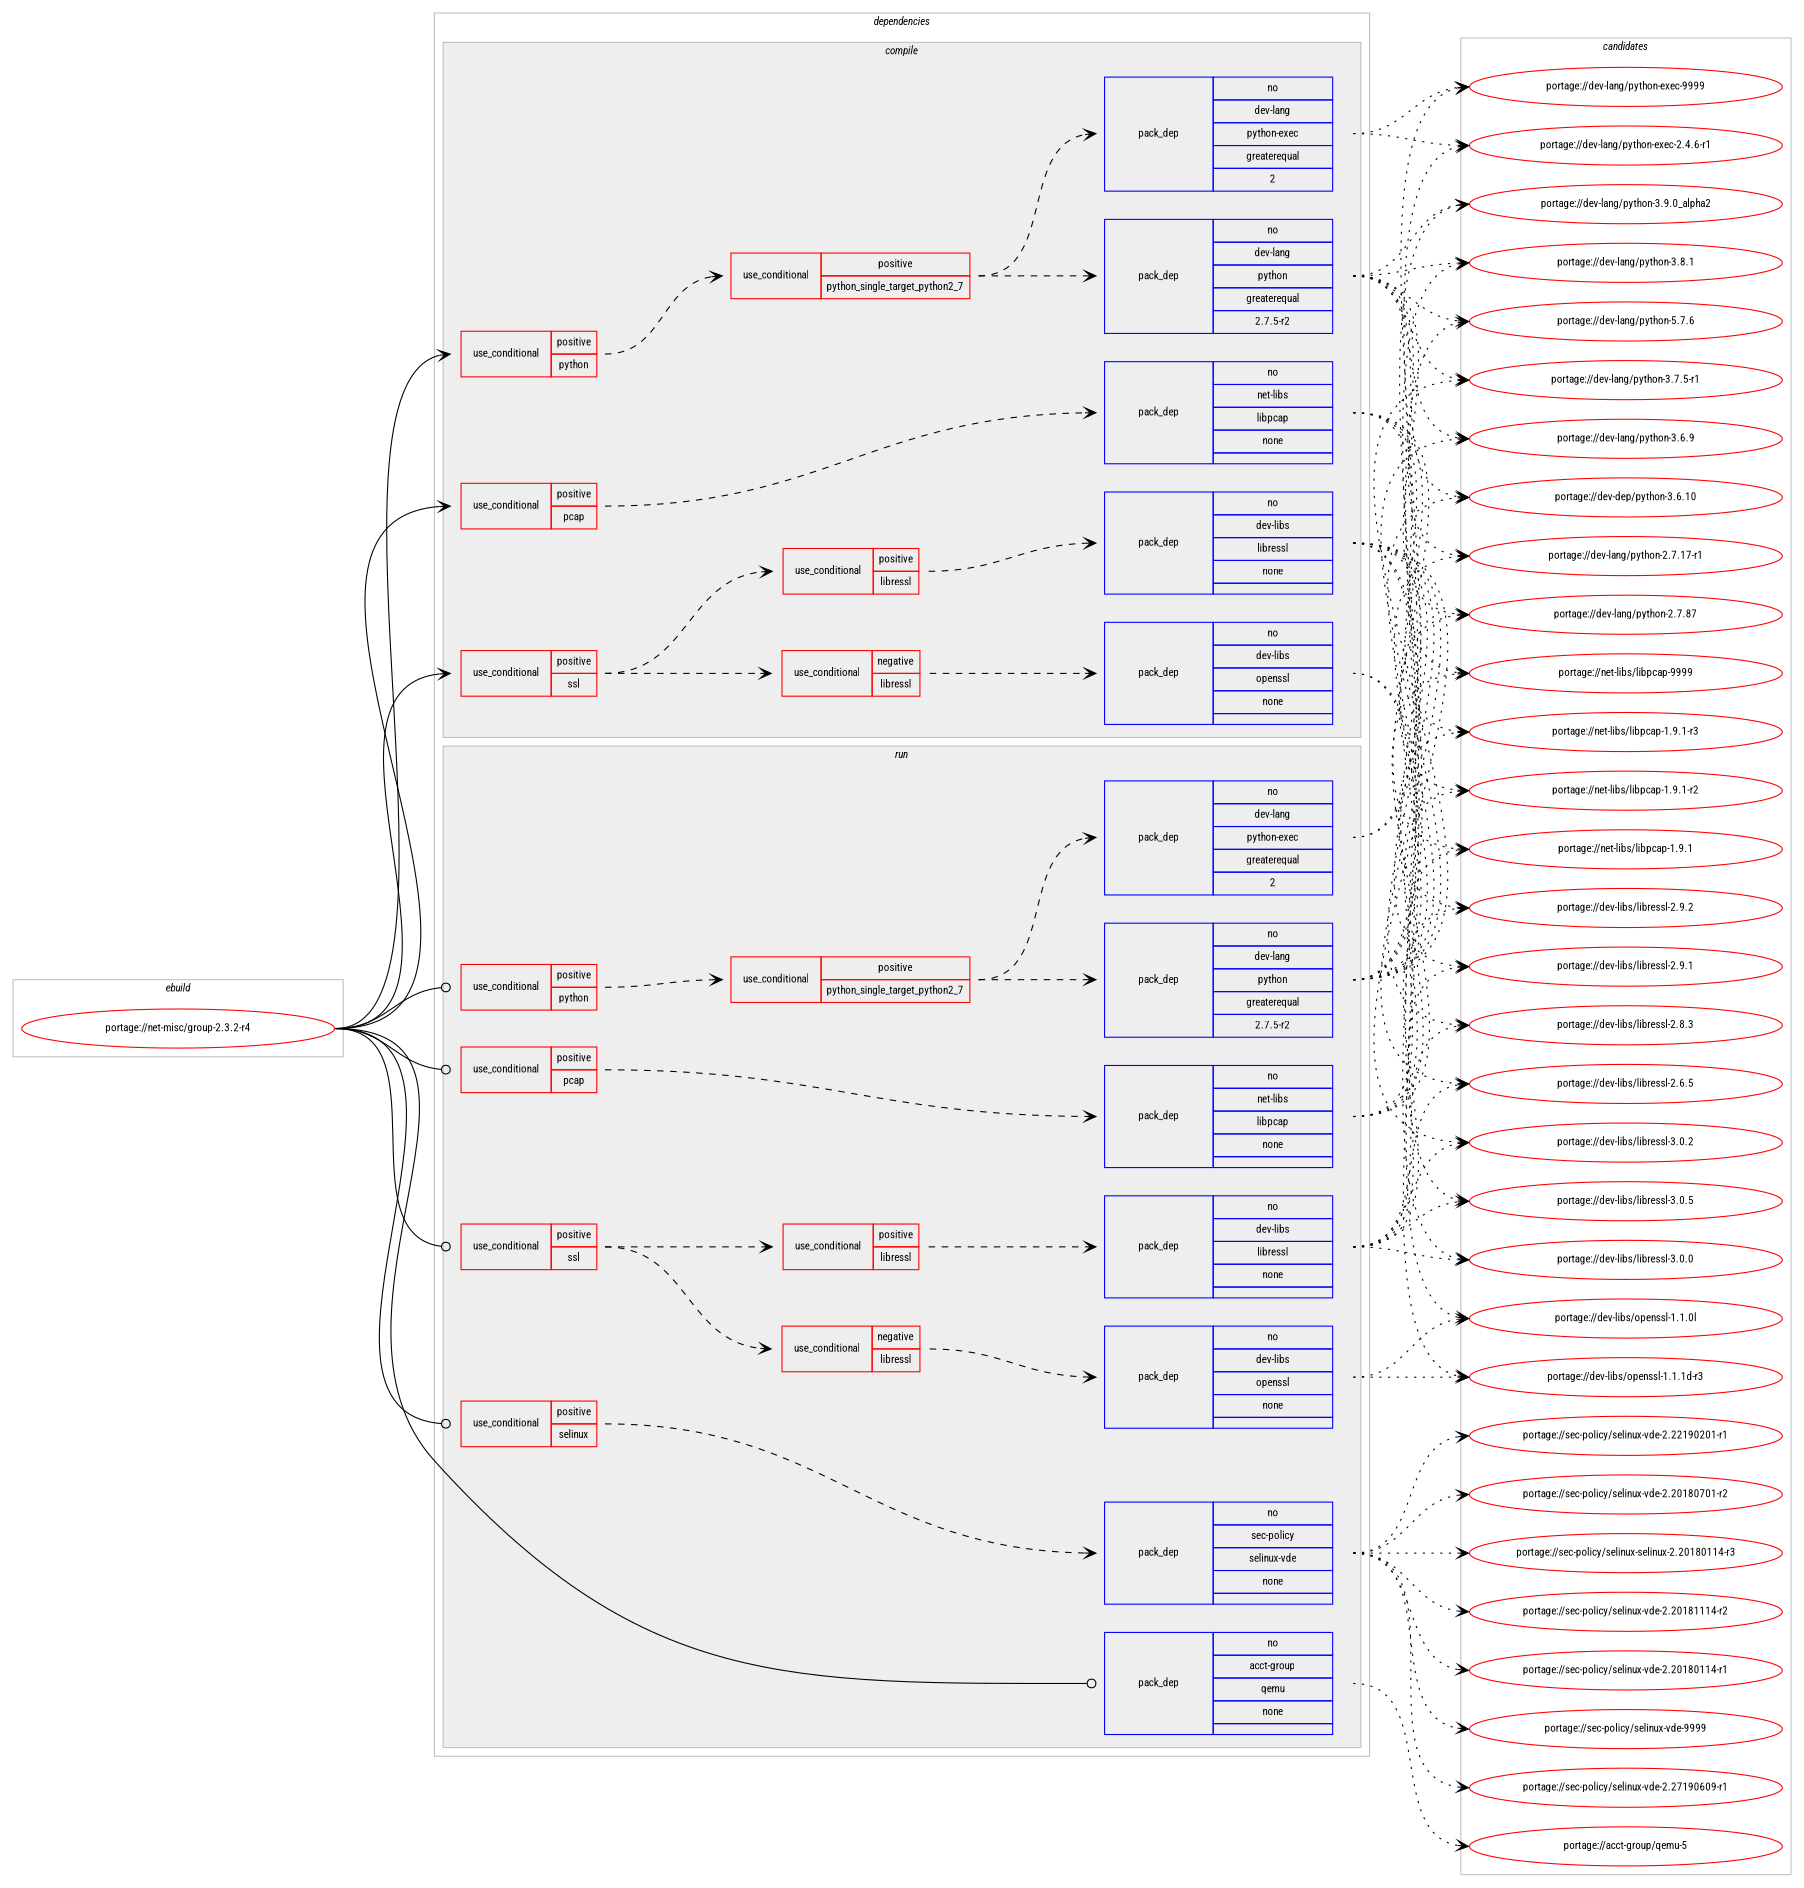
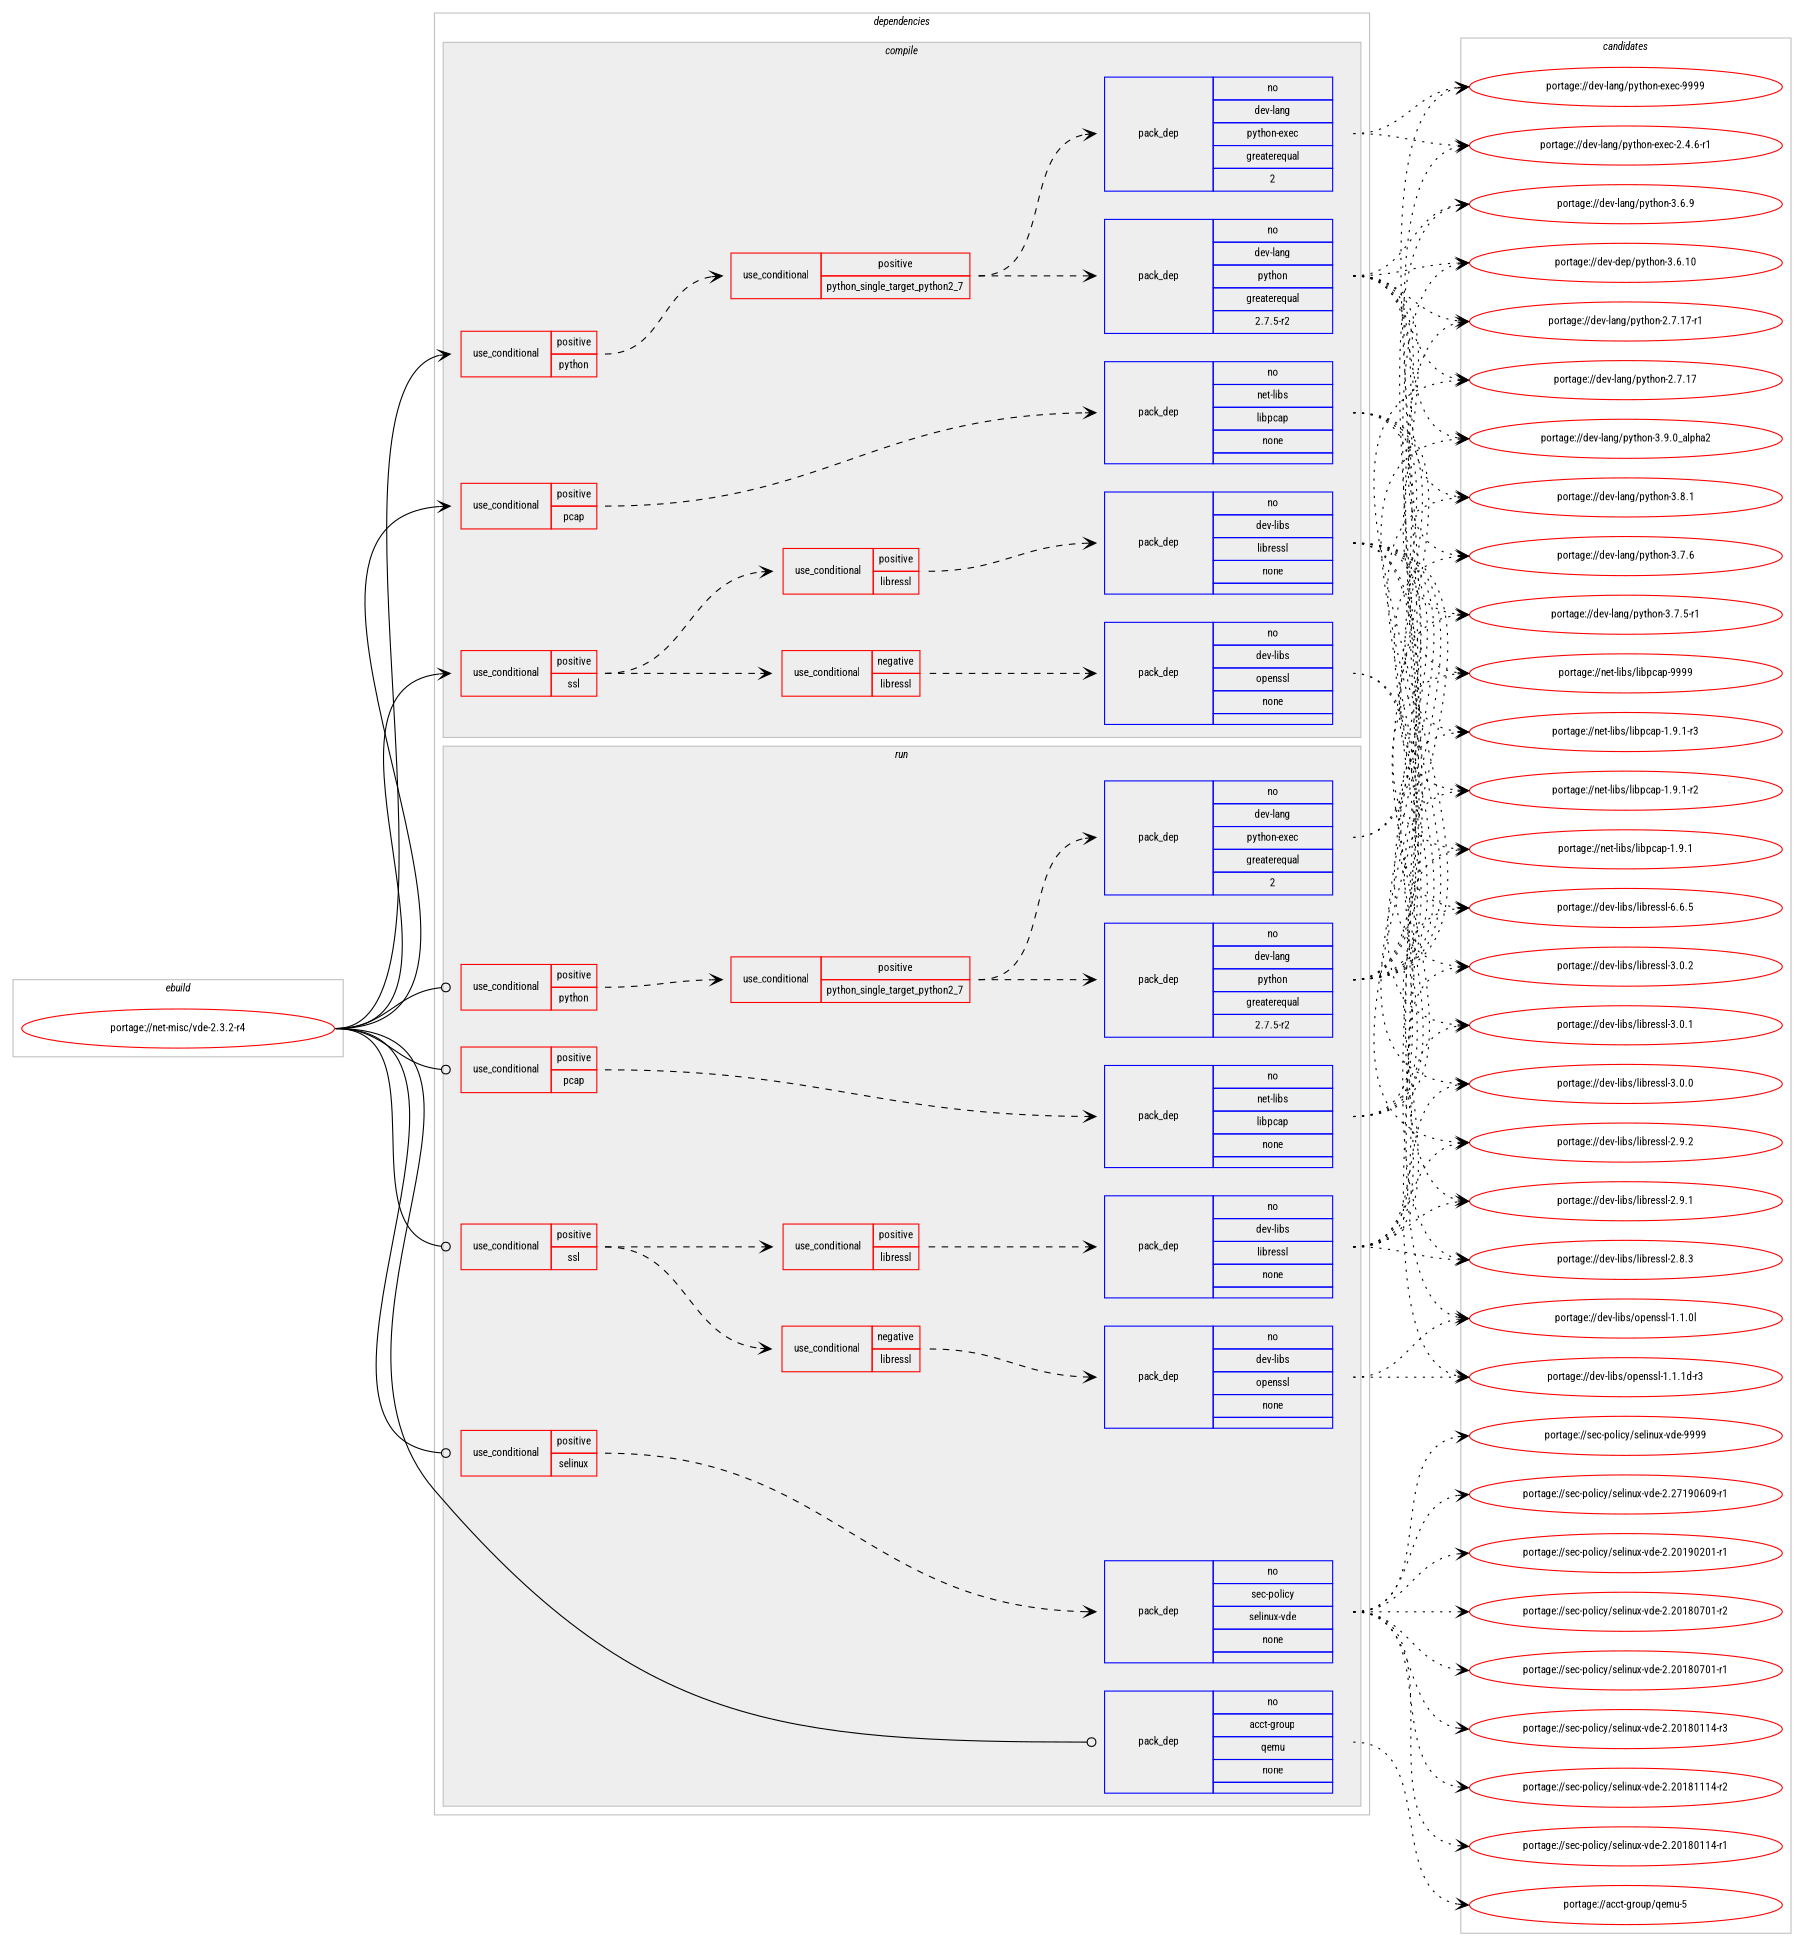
(1626, 321) -> (1626, 556)
(1626, 615) -> (1626, 380)
(178, 1029) -> (178, 1029)
(1626, 1084) -> (1626, 908)
(1626, 1201) -> (1626, 1025)
(1626, 1436) -> (1626, 1553)
(1626, 1553) -> (1626, 1729)
none -> (1626, 1670)
